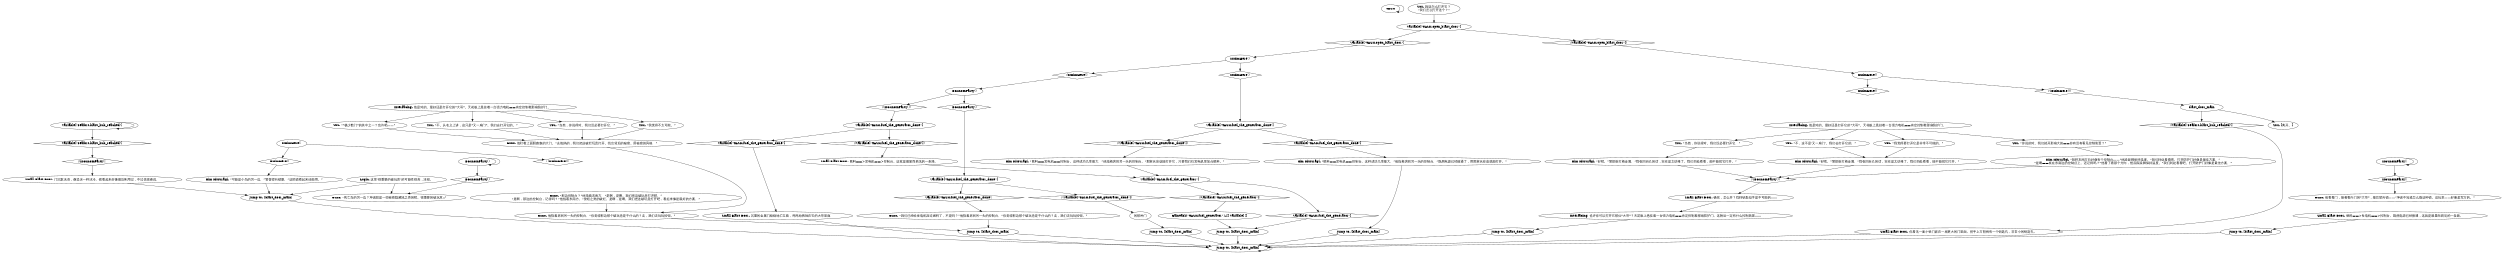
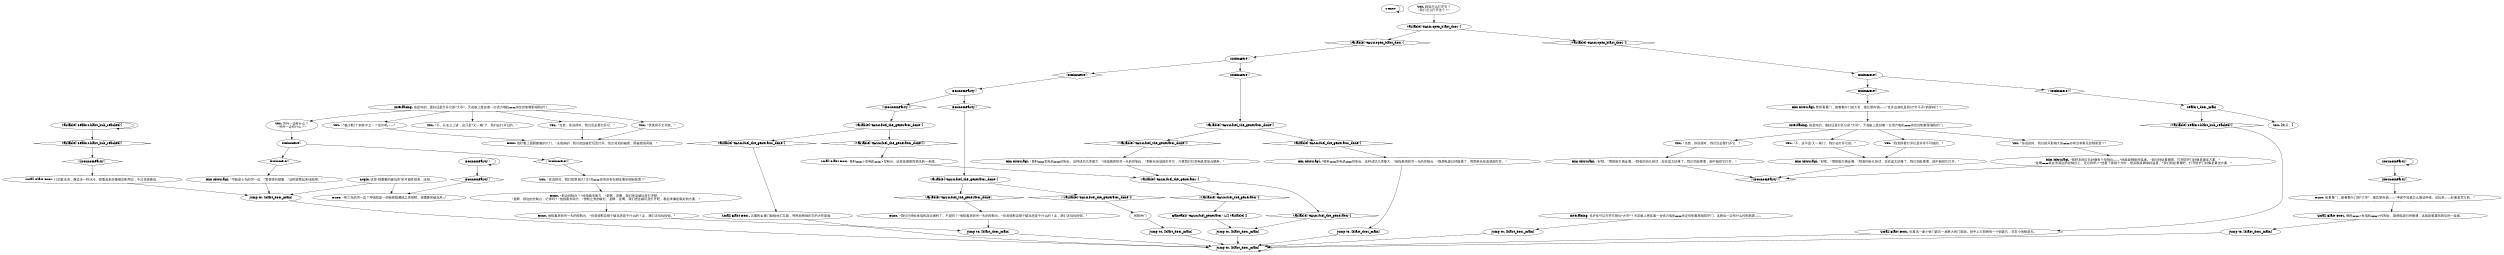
(1391, 9) -> (1391, 9)
none -> (1868, 107)
(2202, 107) -> (2202, 107)
none -> (292, 125)
(526, 134) -> none
(723, 177) -> none
none -> (593, 180)
(1731, 198) -> none
none -> (2393, 206)
